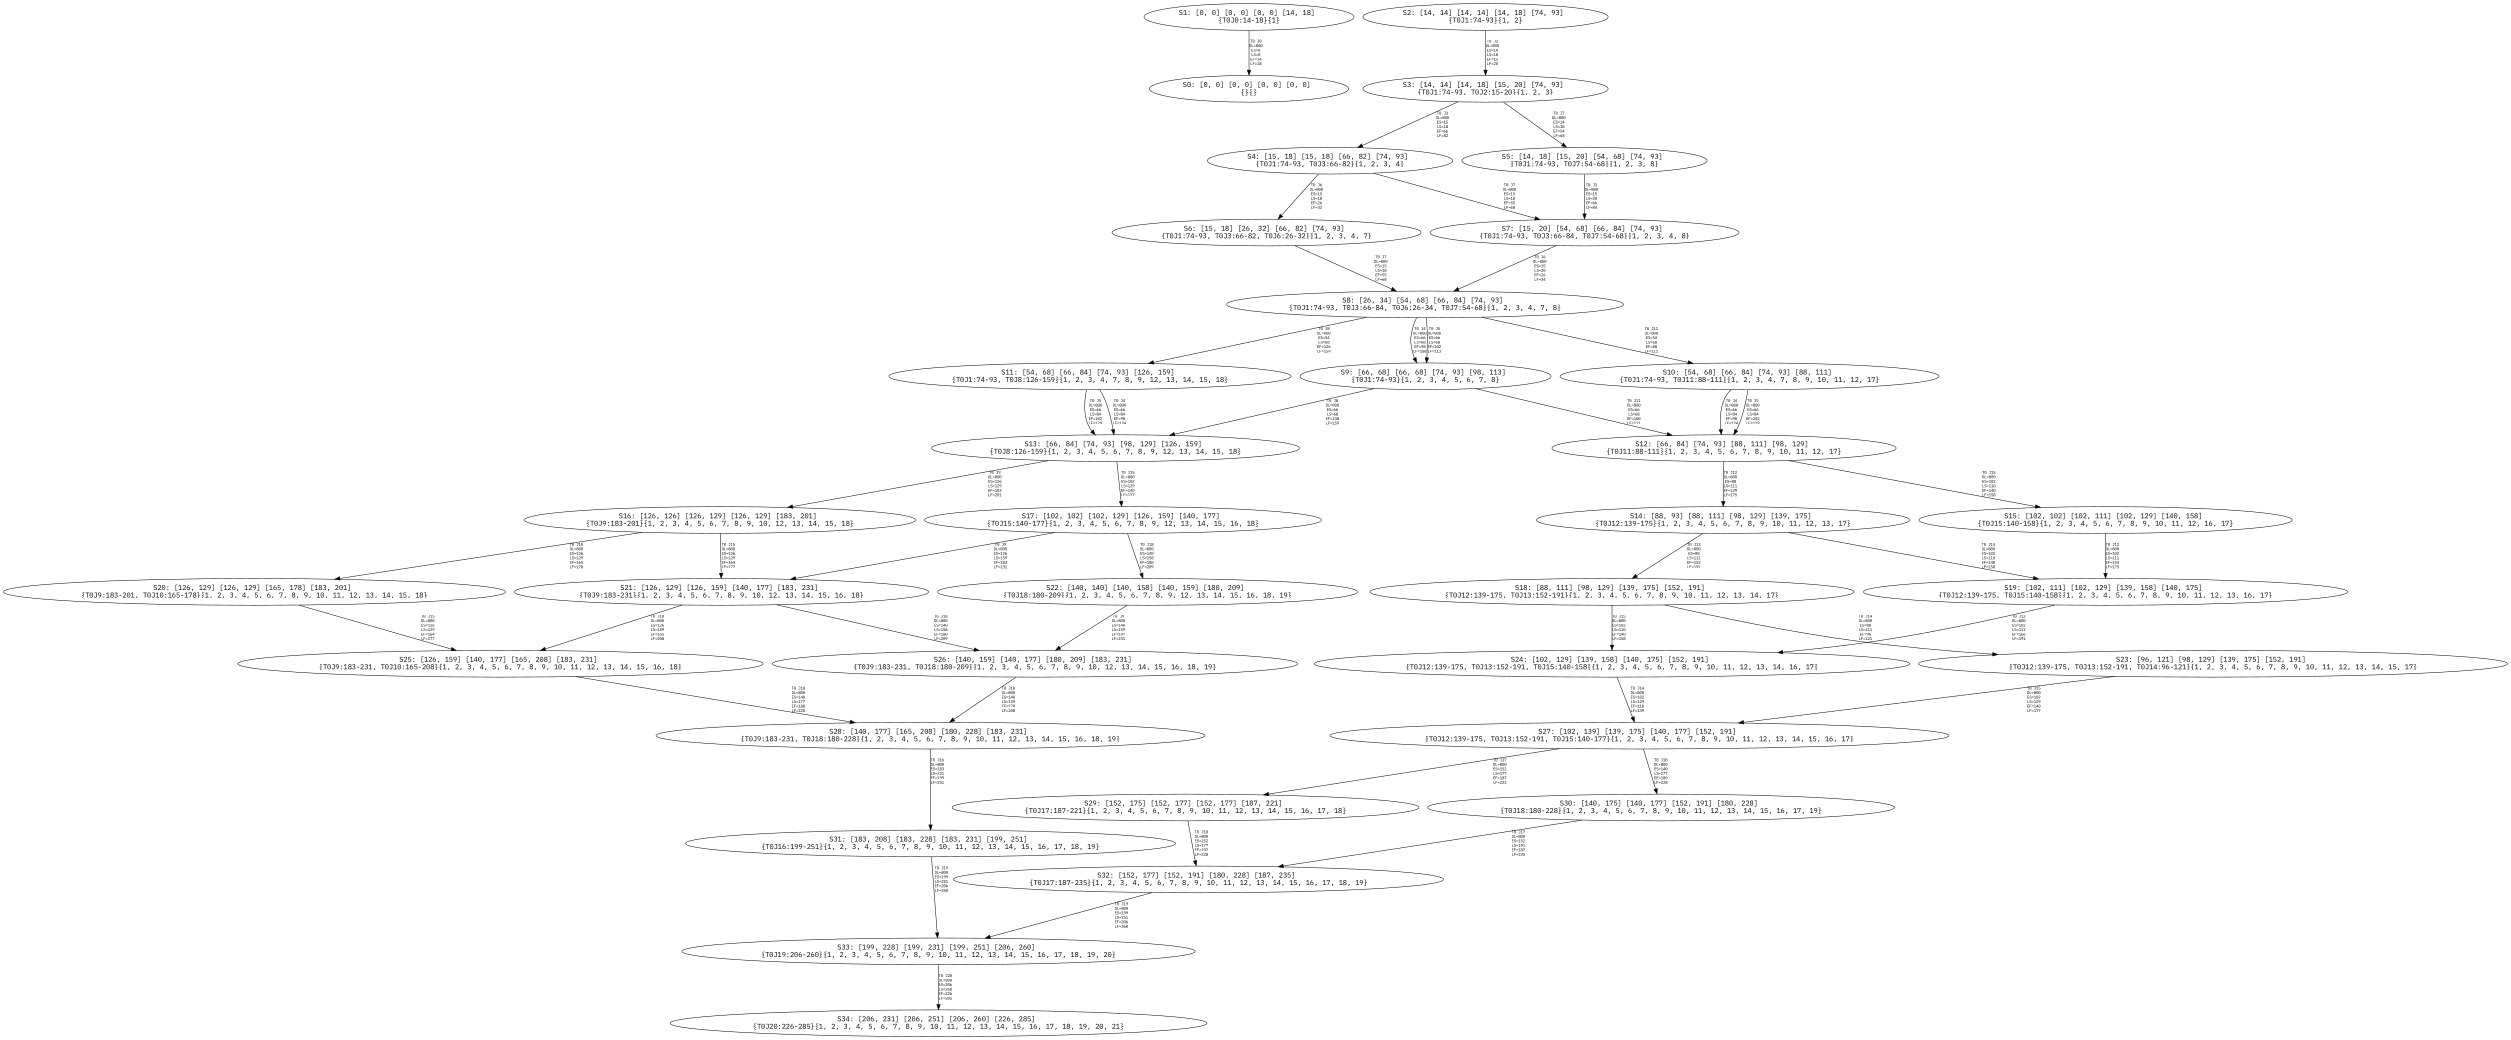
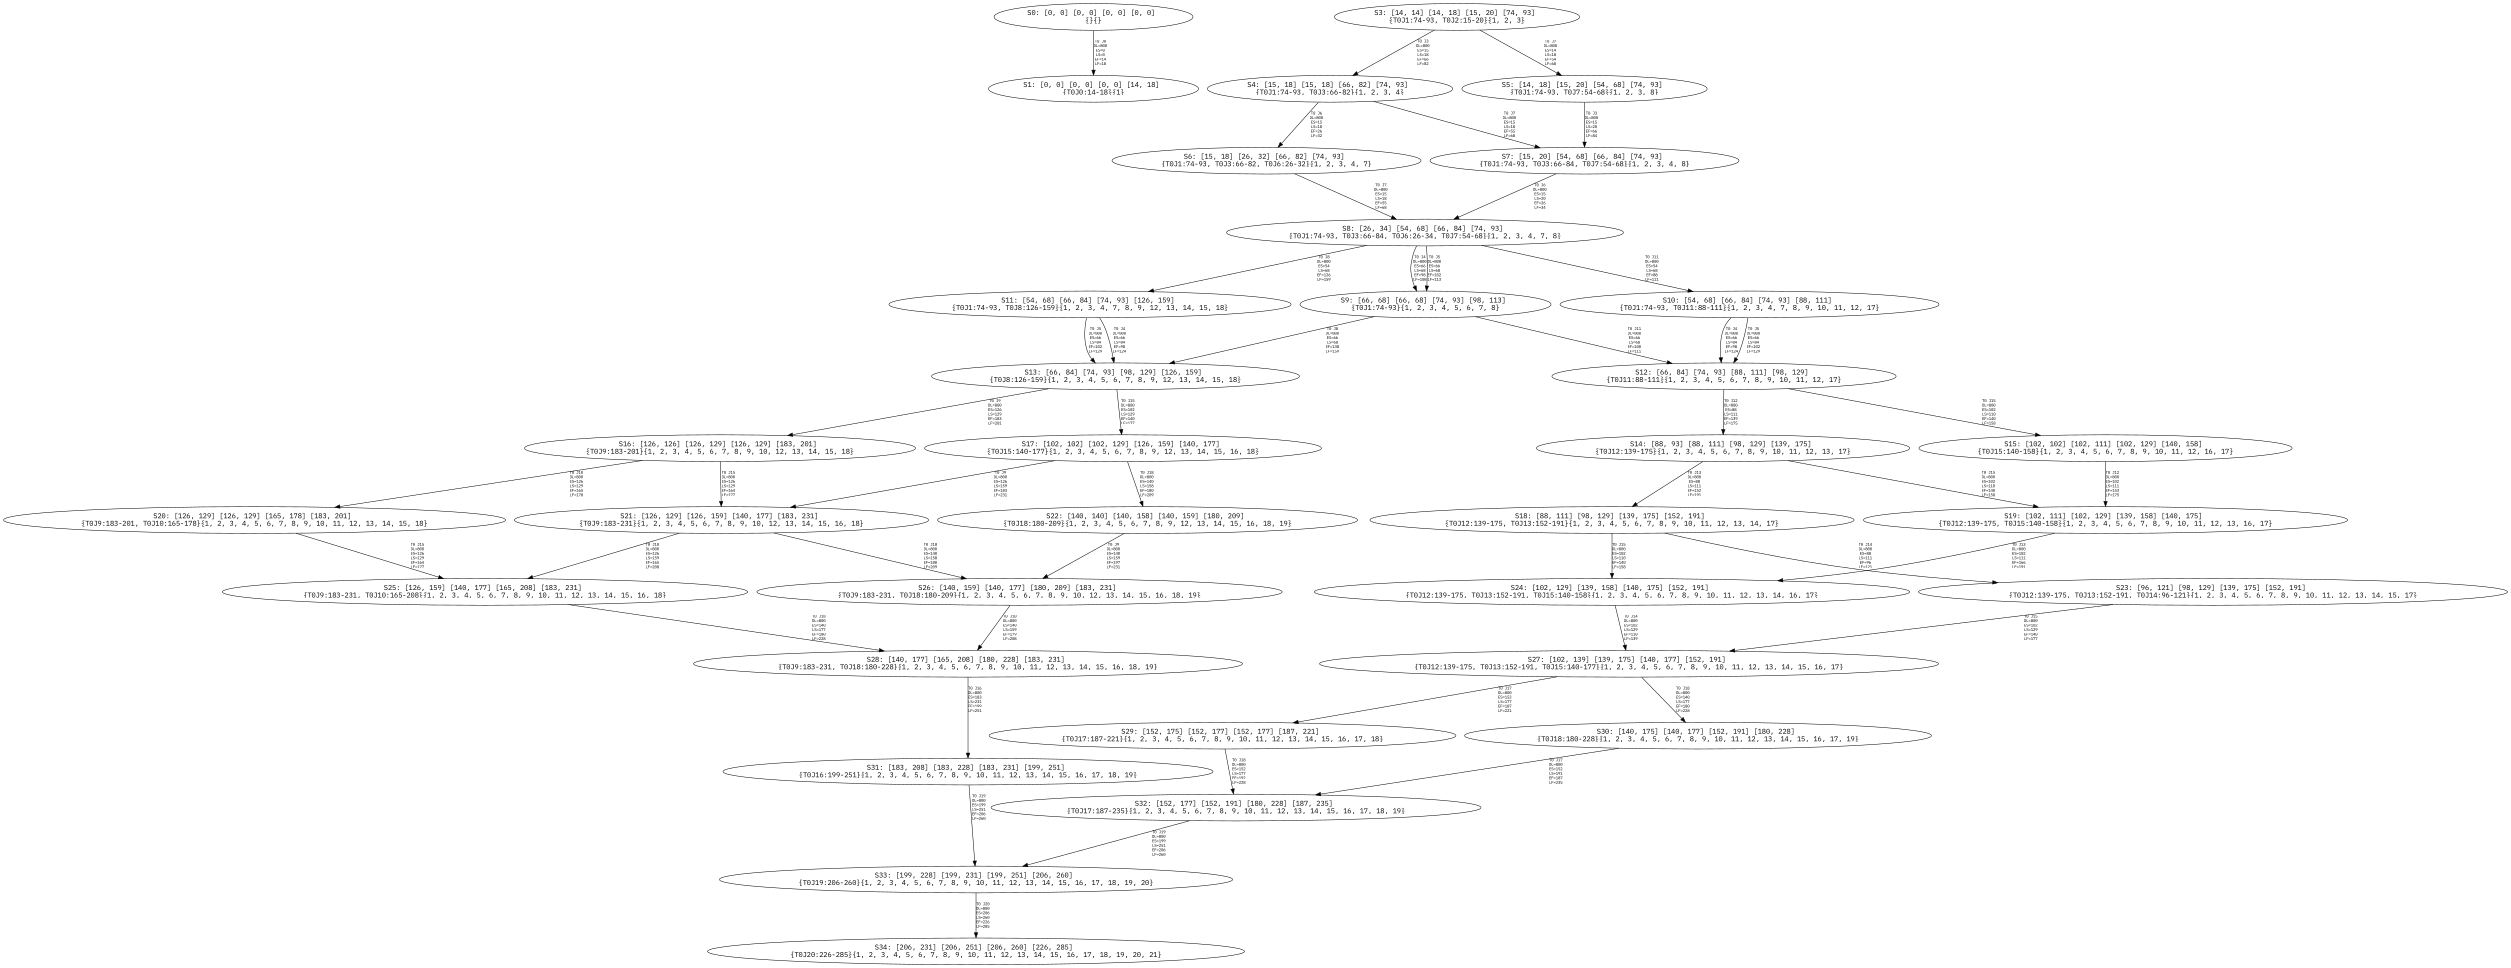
(1486, 17) -> none
(1249, 50) -> (1094, 50)
